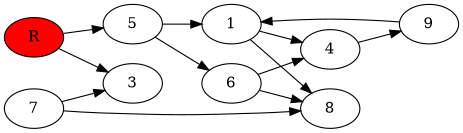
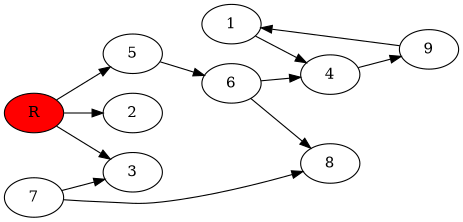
(177, 24) -> none
(274, 60) -> none
none -> (133, 113)
